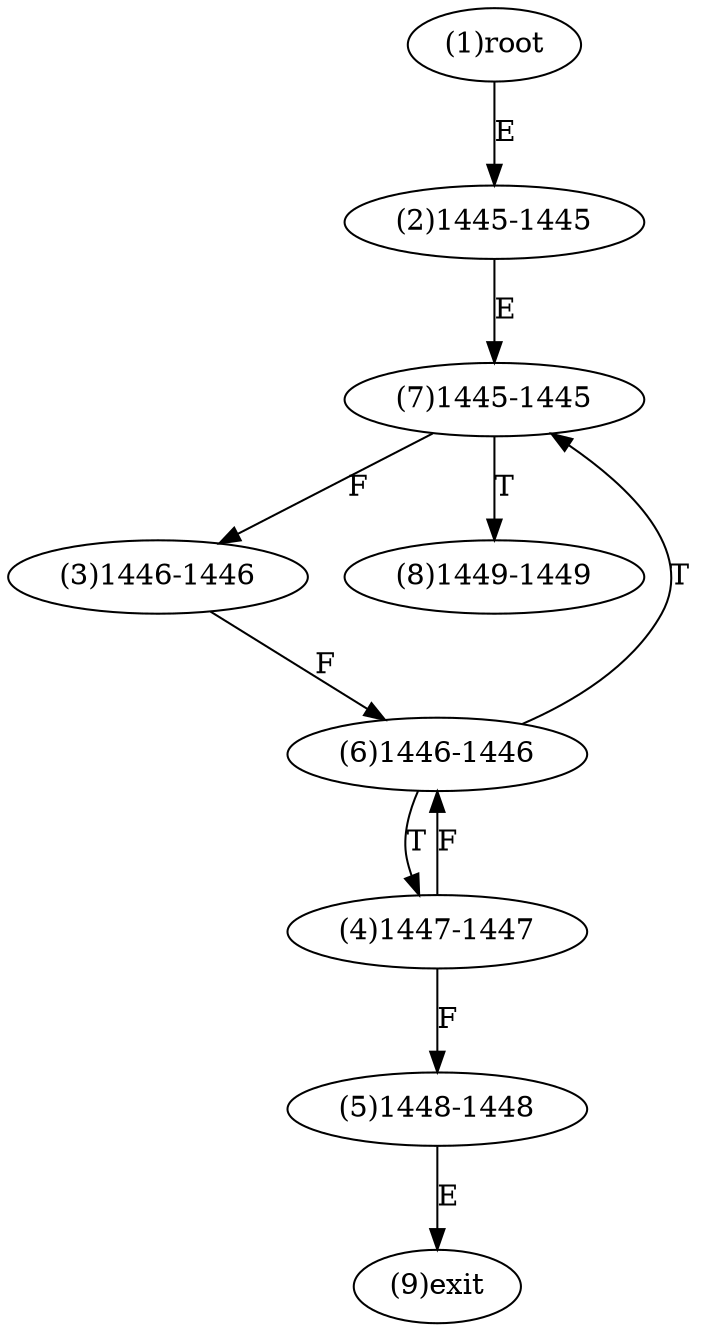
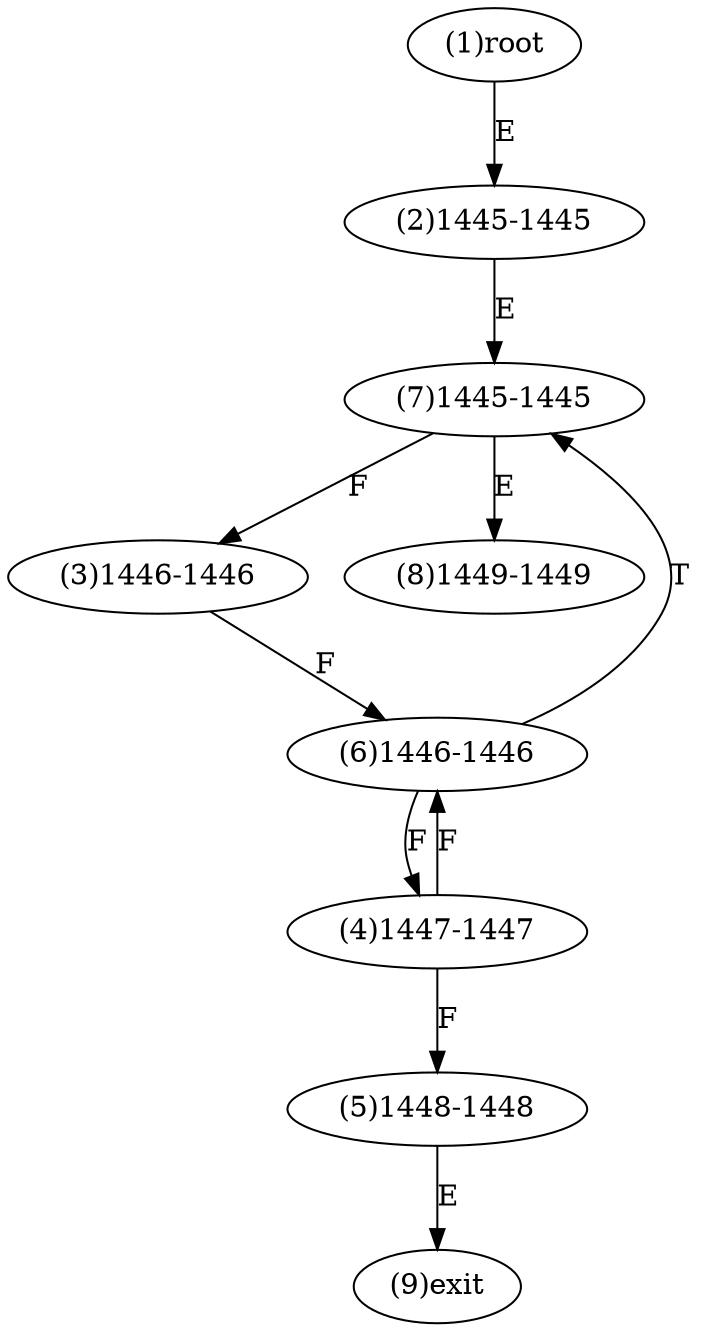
(505, 488) -> (505, 488)
(417, 843) -> (417, 843)
